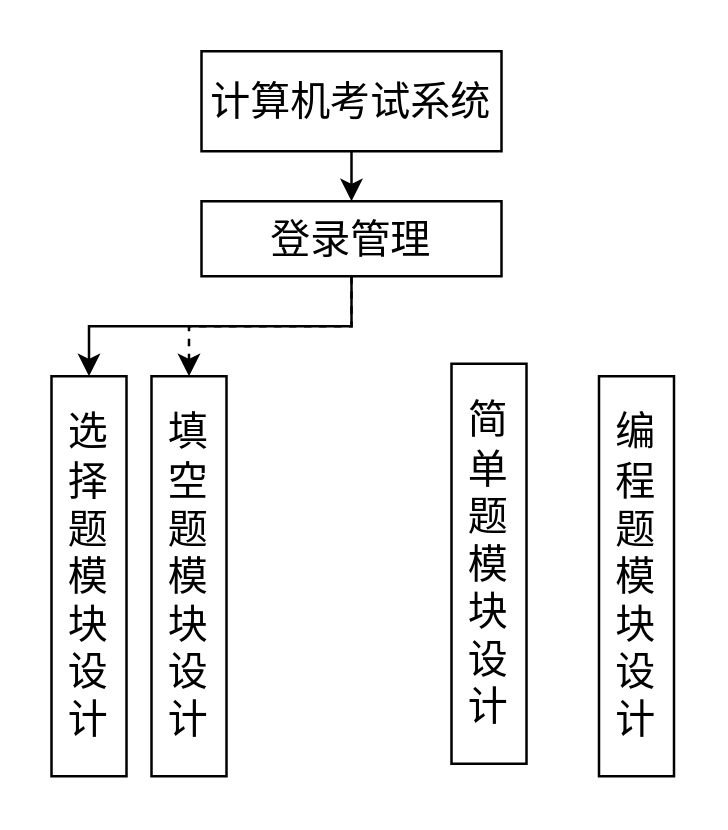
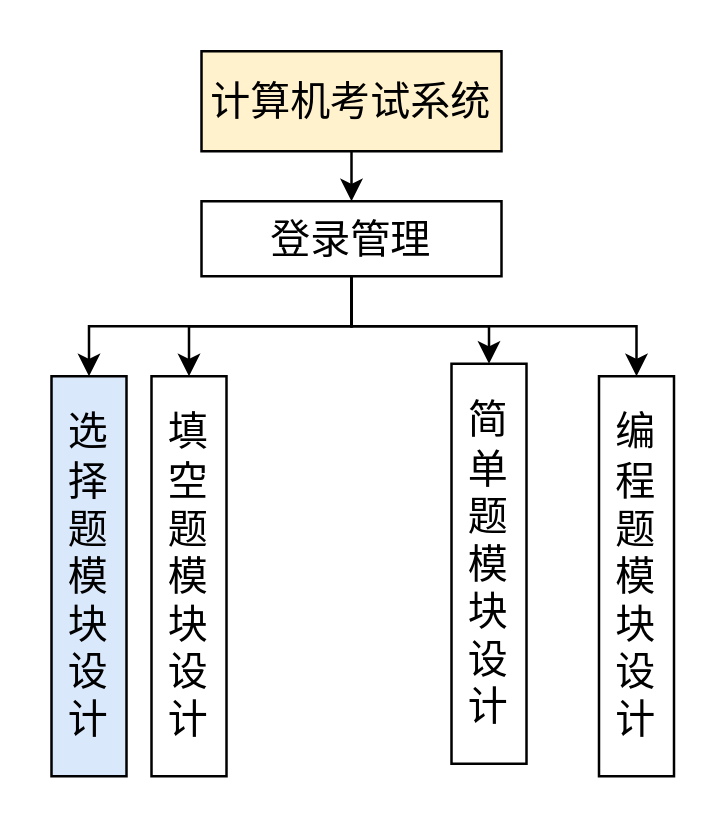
(351, 101) -> (351, 101)
none -> (581, 326)
(189, 340) -> (189, 340)
none -> (489, 340)
(89, 576) -> (89, 576)
